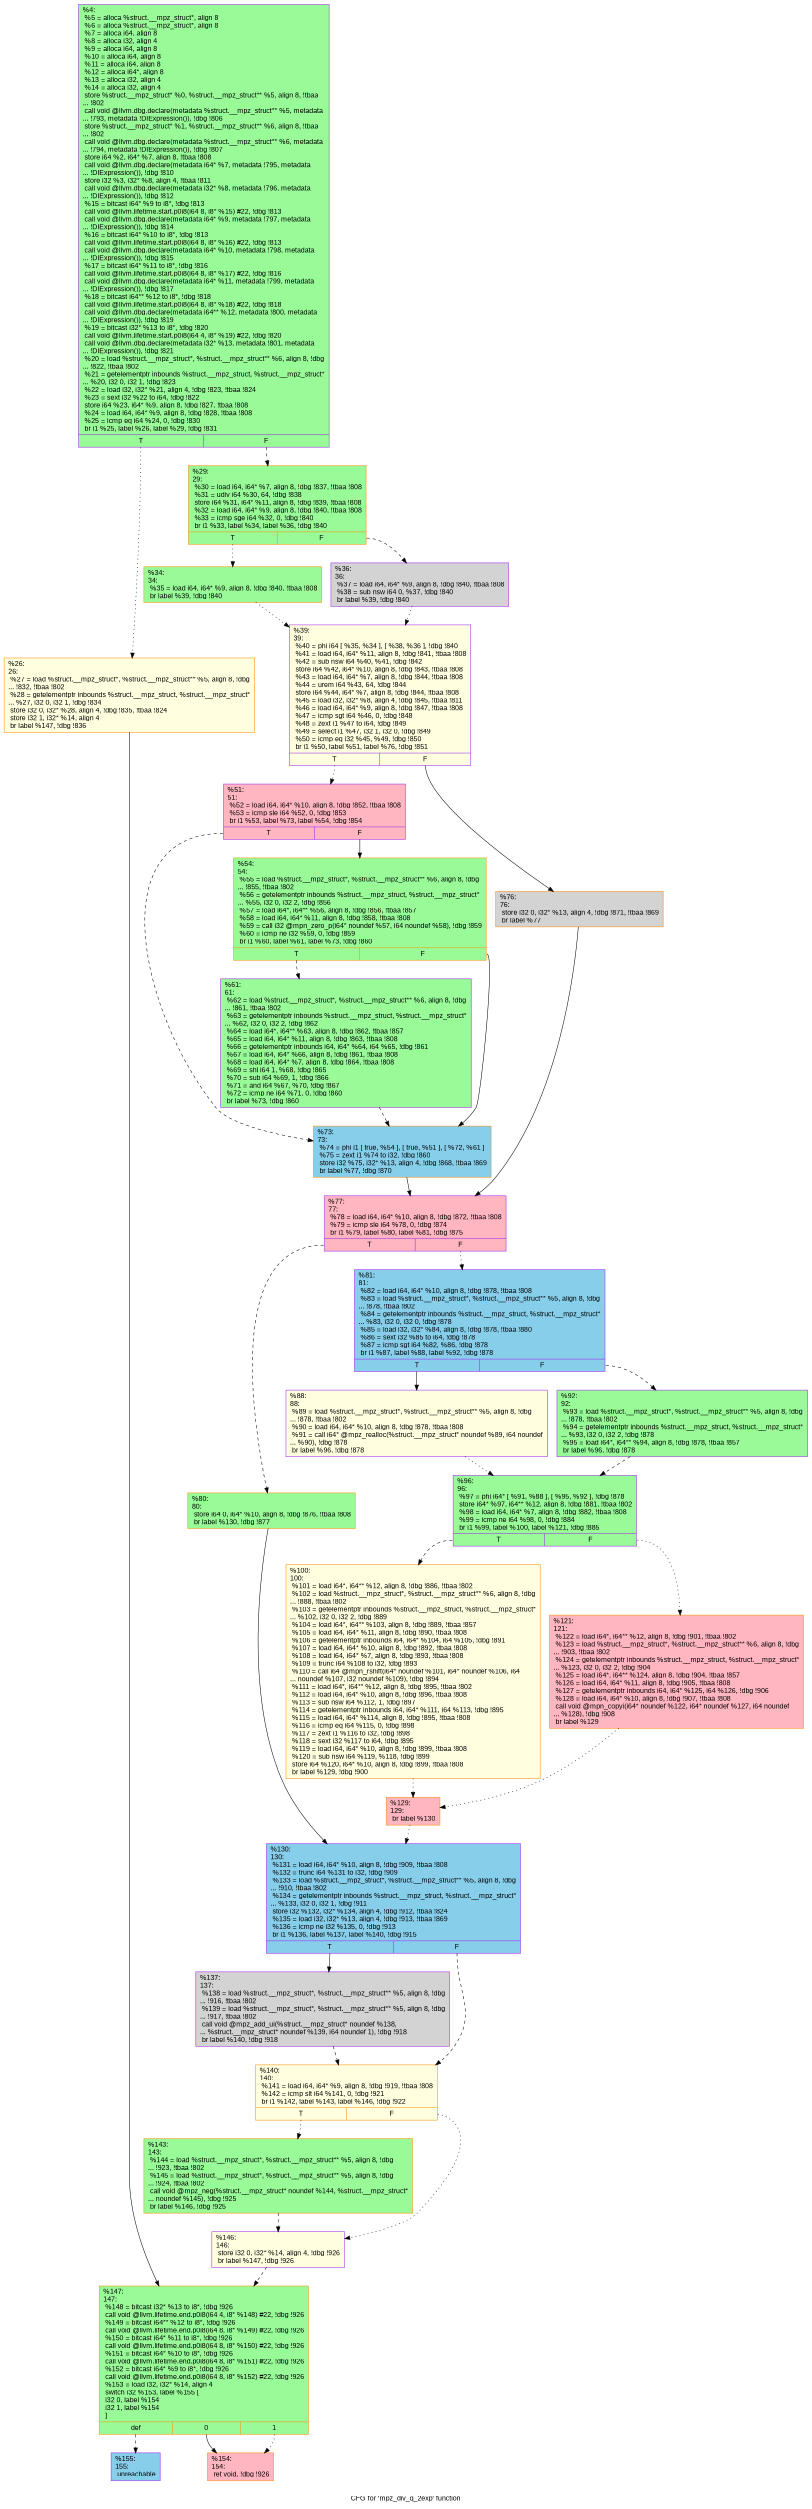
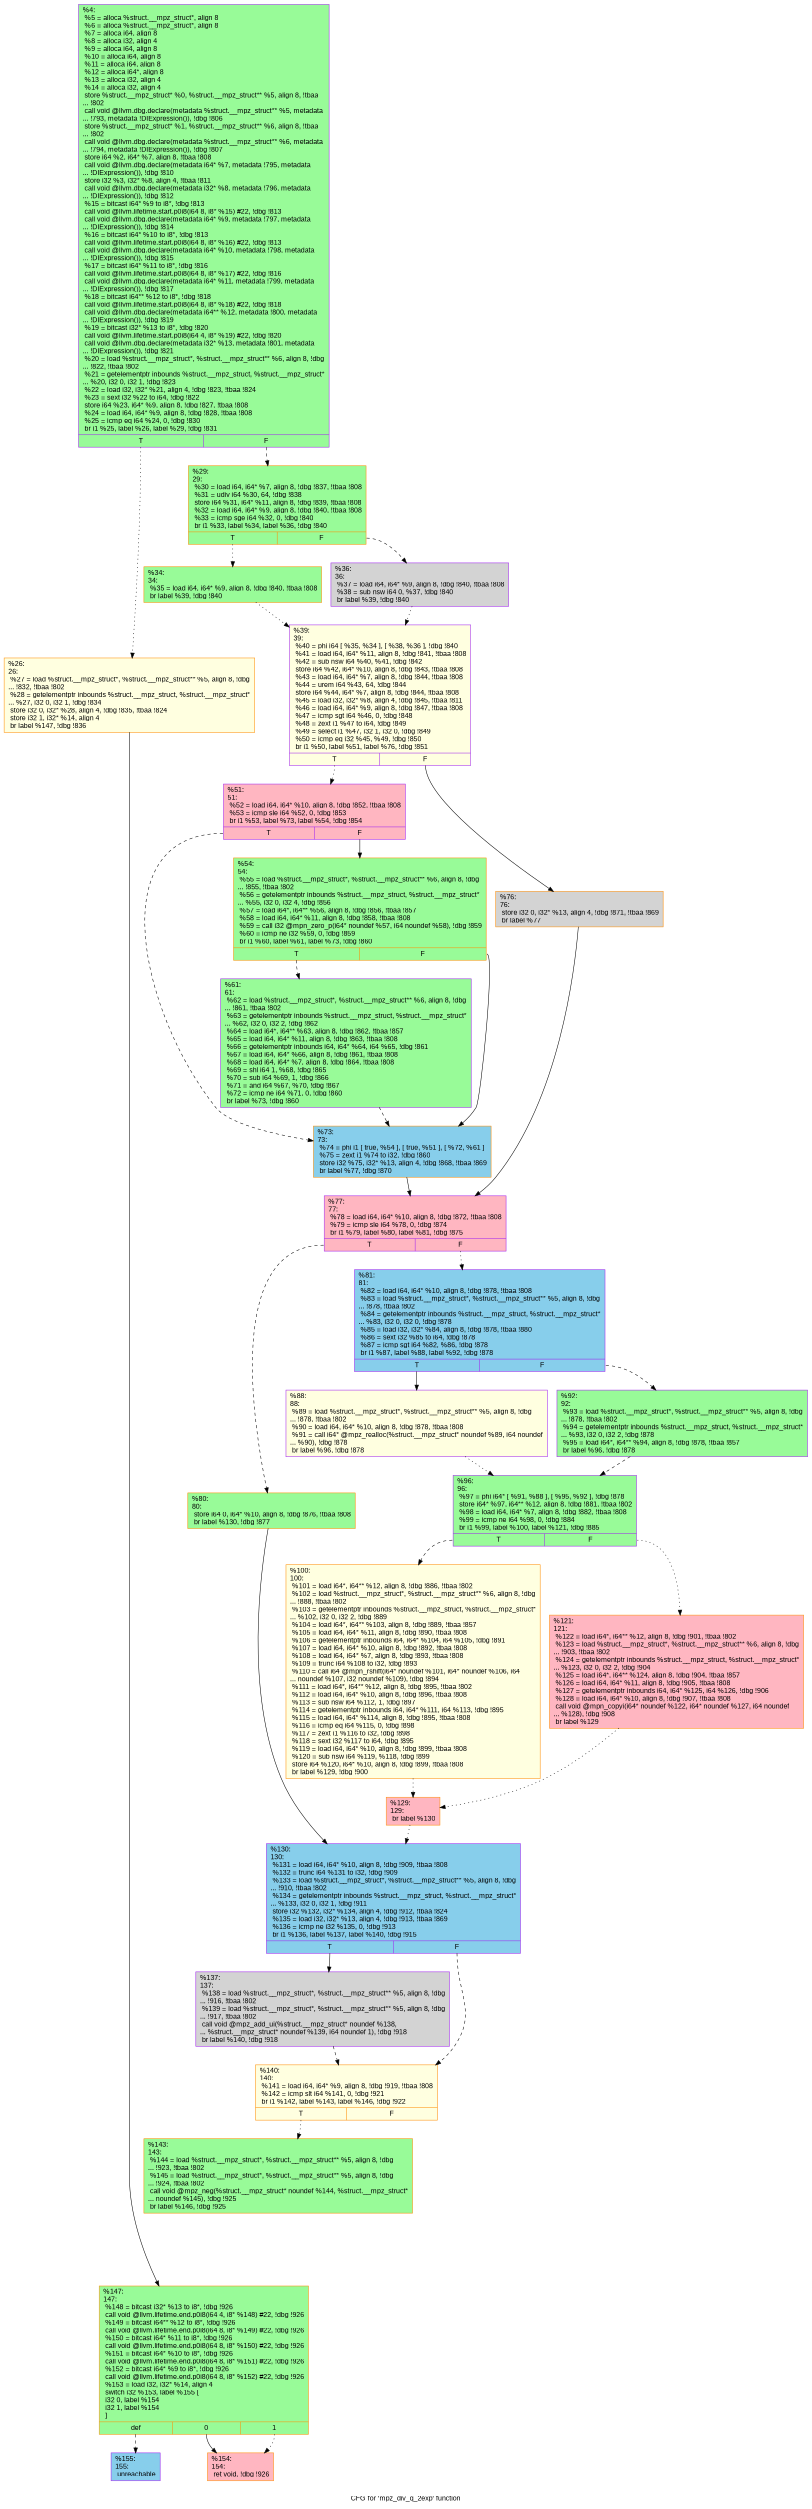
(284, 903) -> (284, 903)
(278, 2250) -> none
